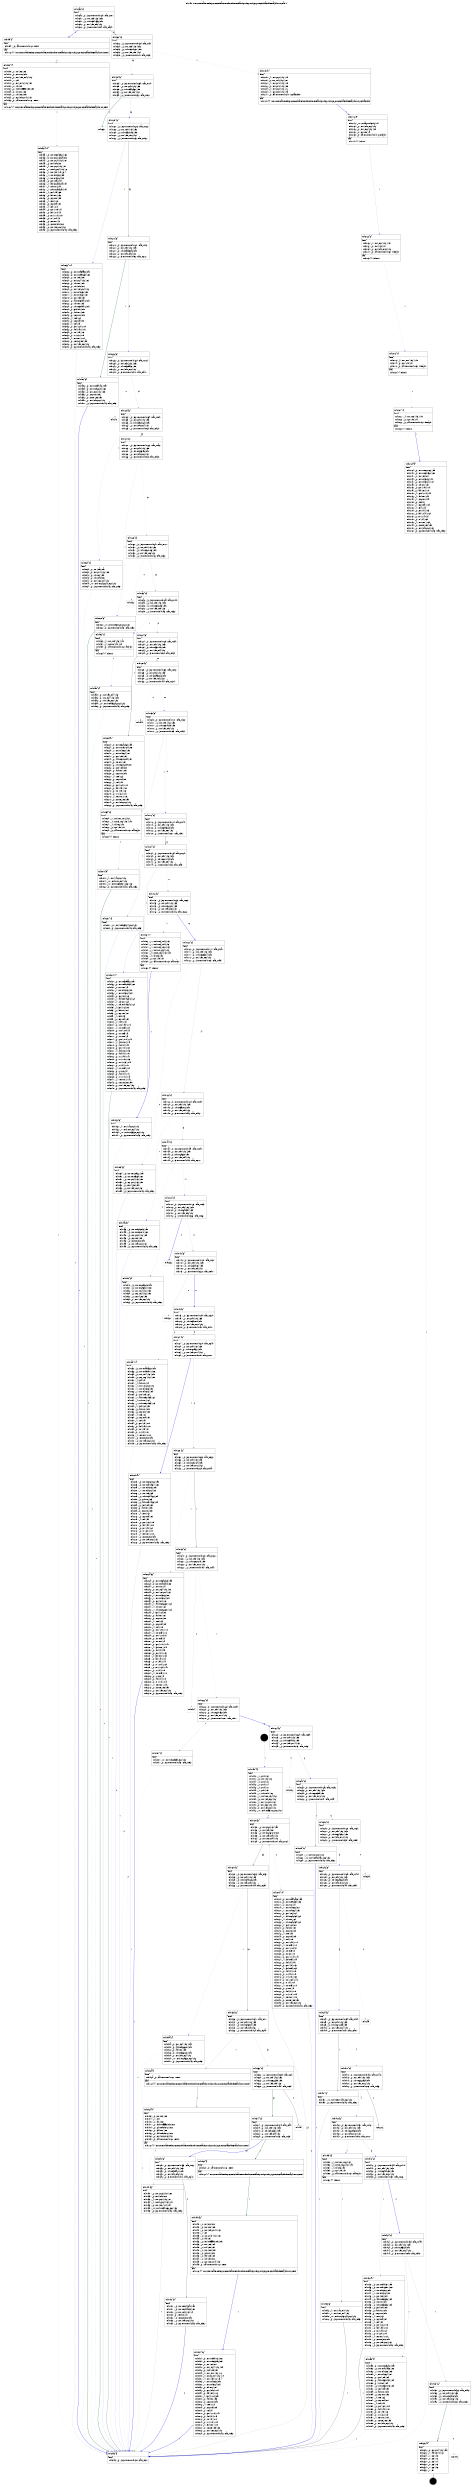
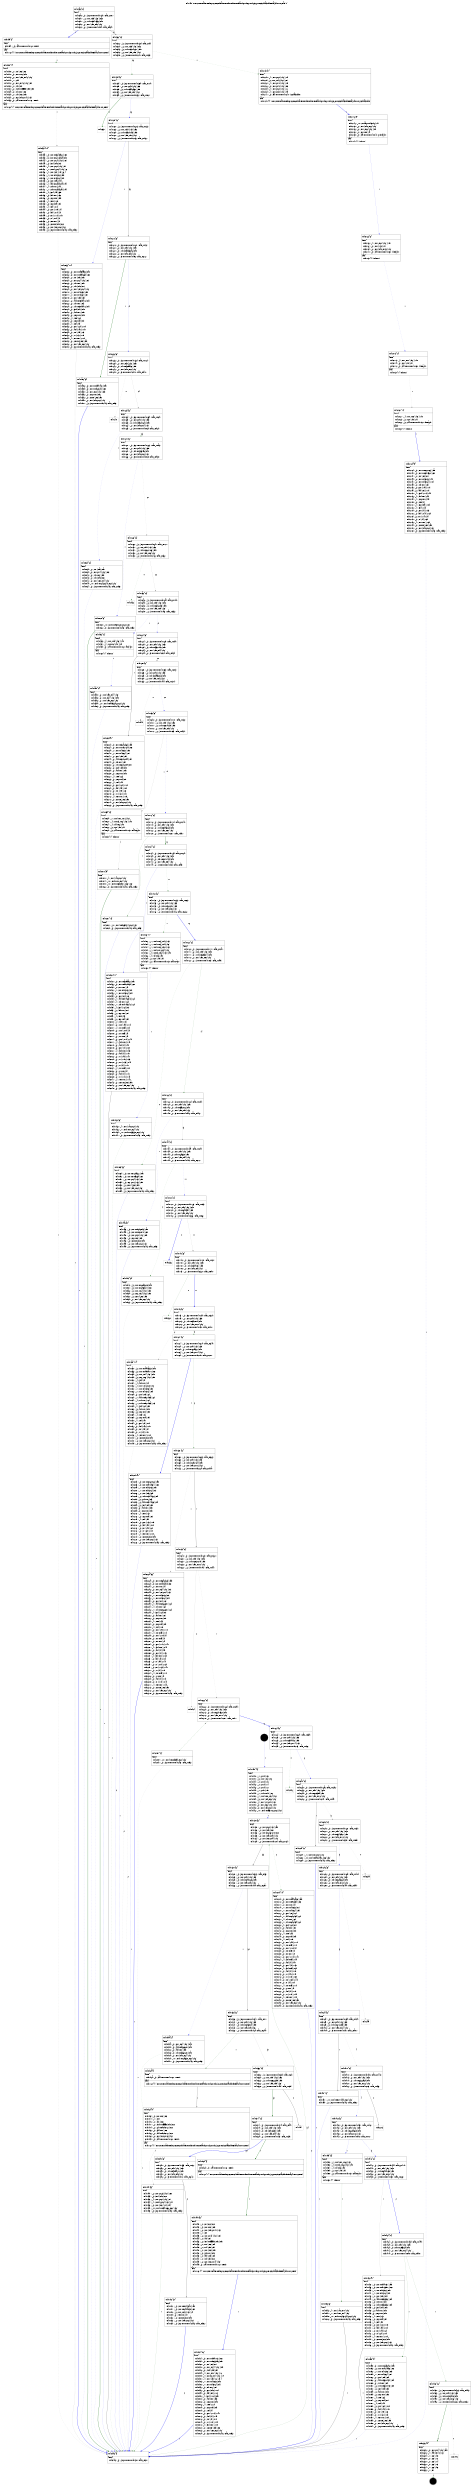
(149, 1045) -> (149, 1045)
